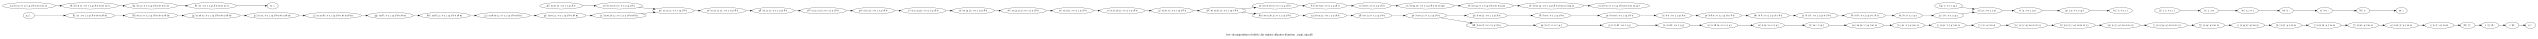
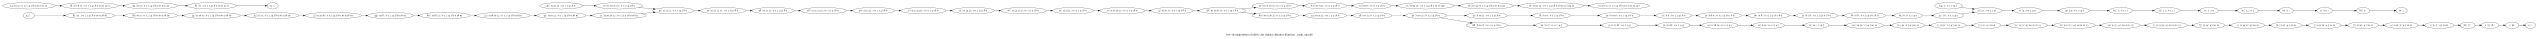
none -> (2143, 11)
